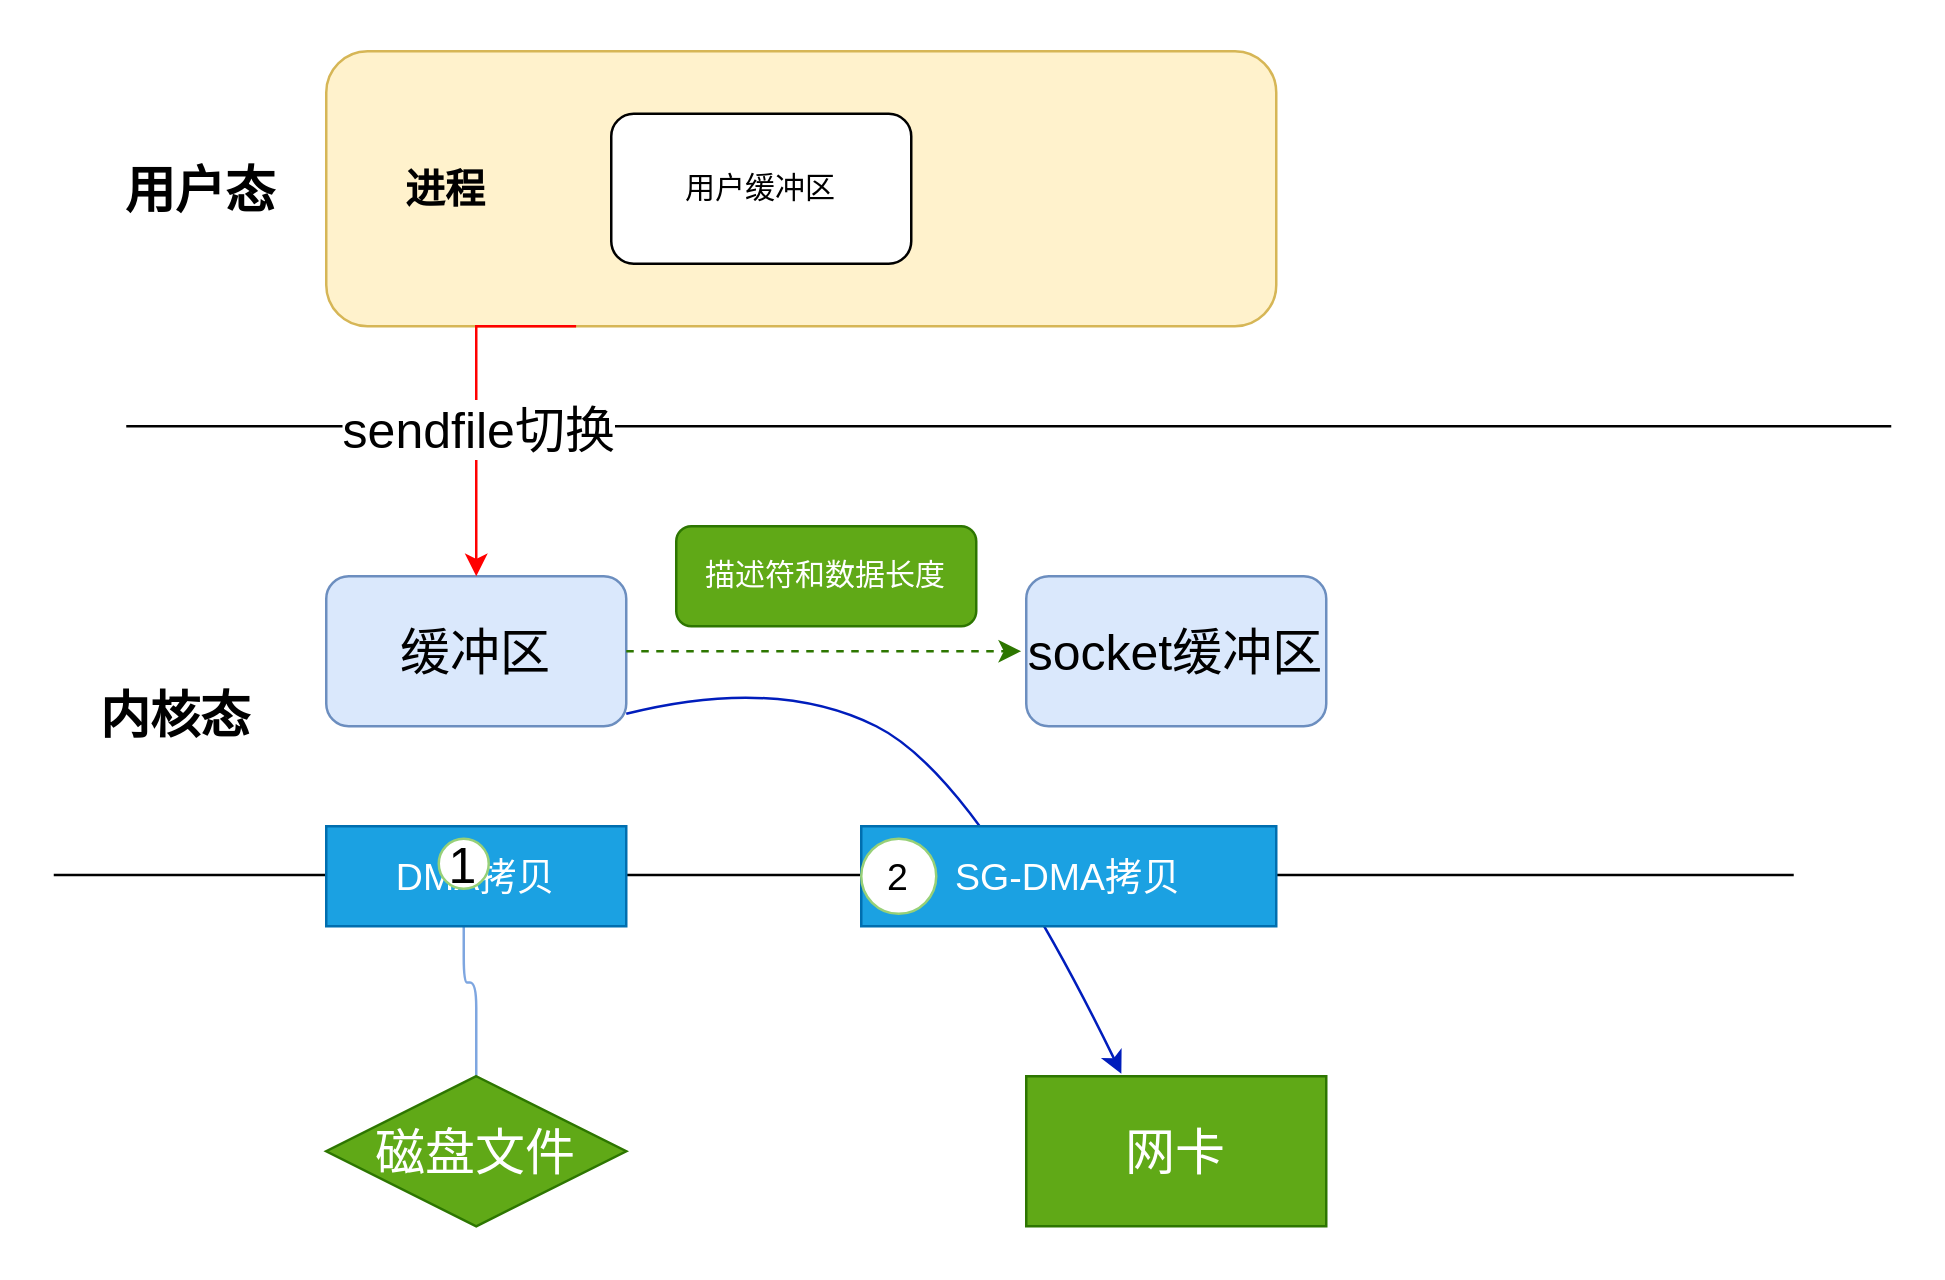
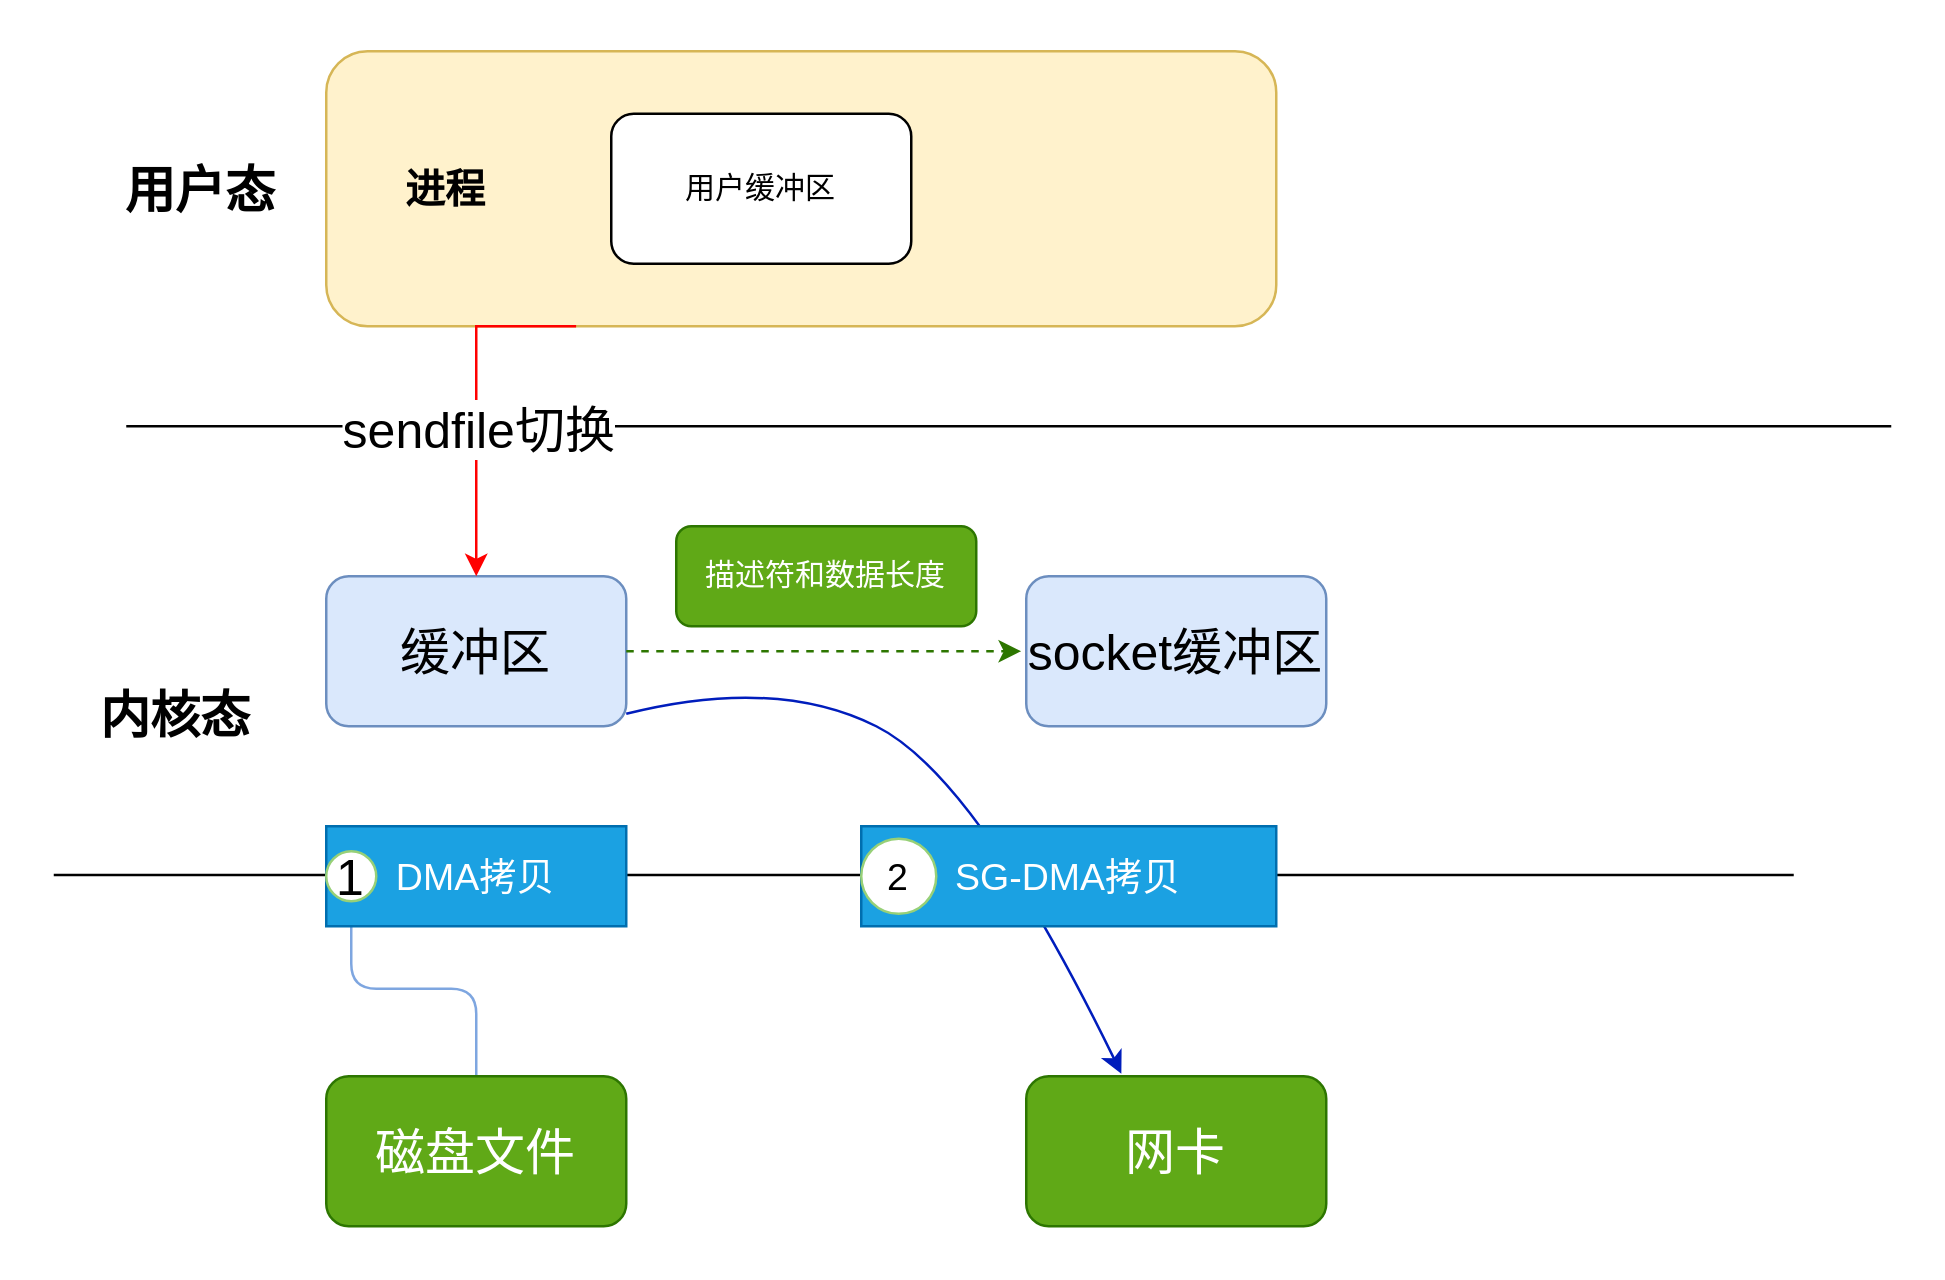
(464, 864) -> (351, 876)
(476, 1151) -> (476, 1151)
(1176, 1151) -> (1176, 1151)
